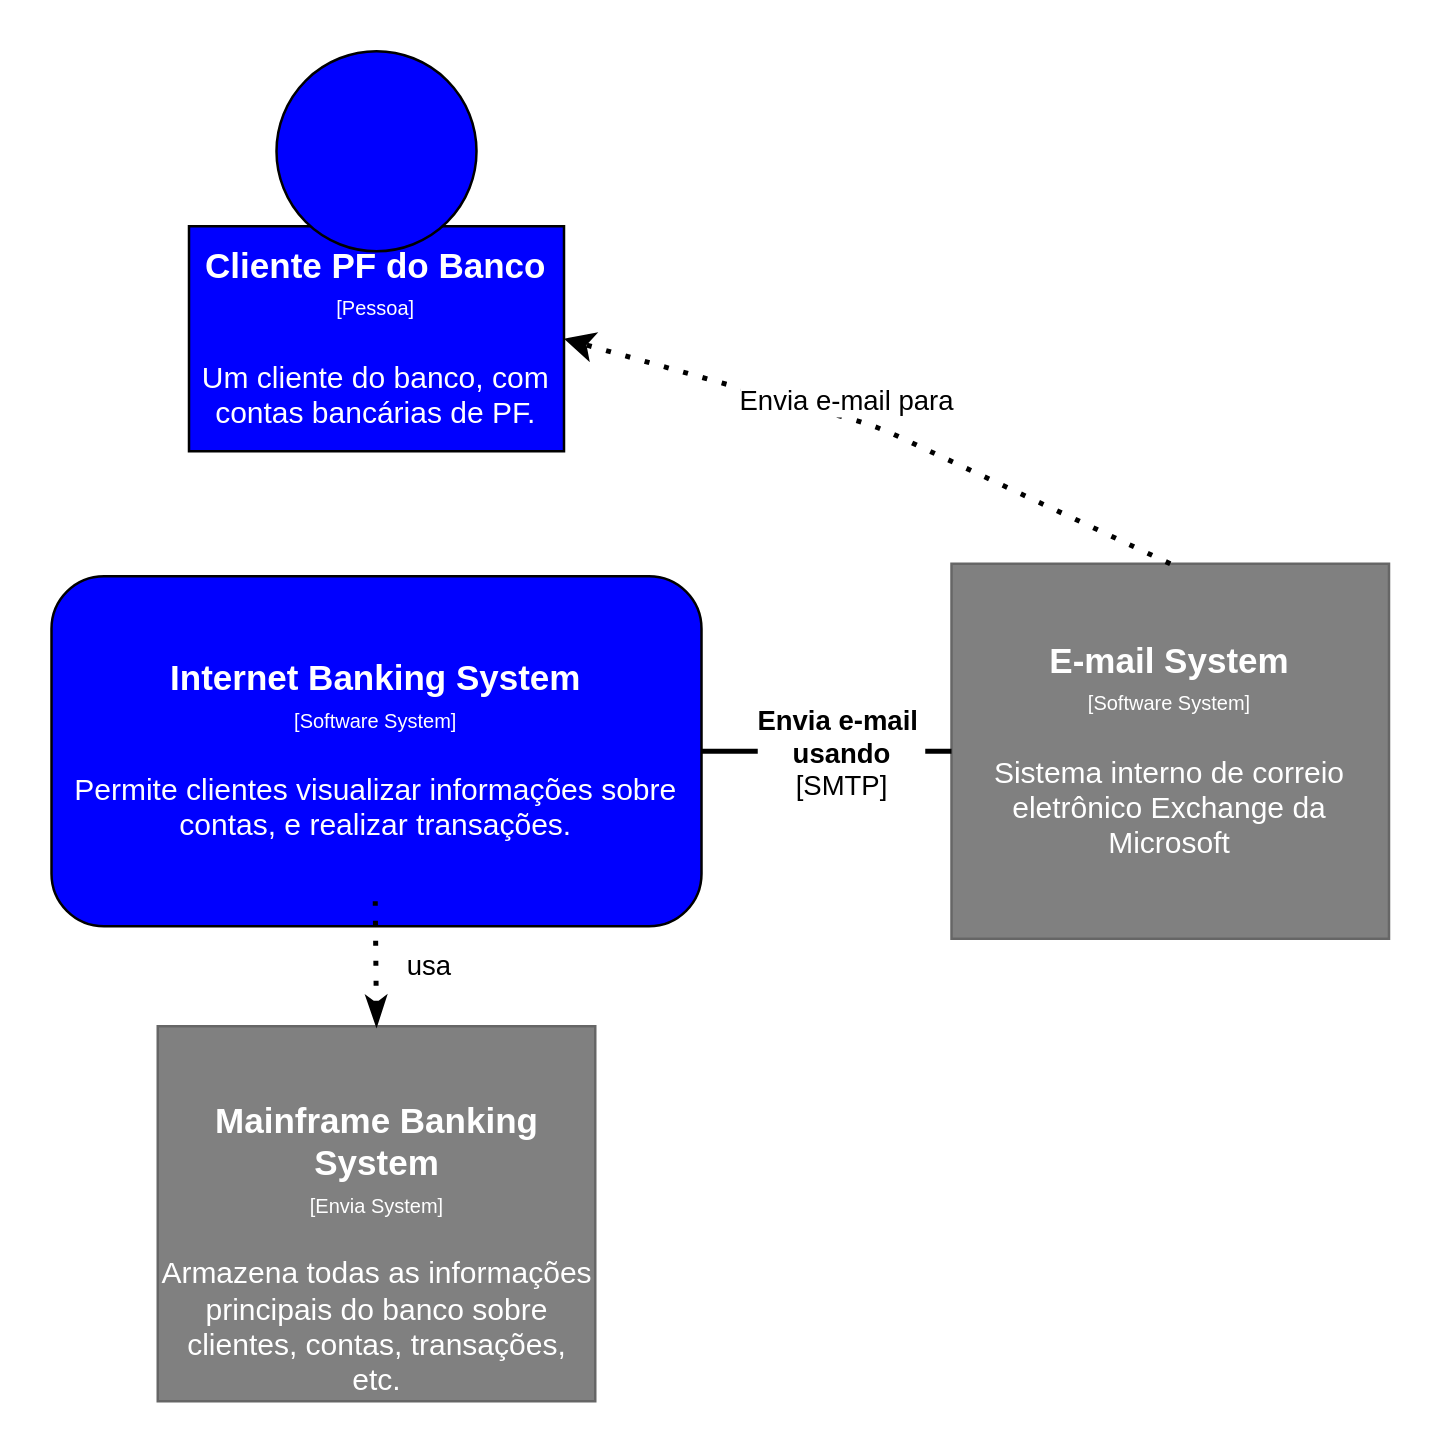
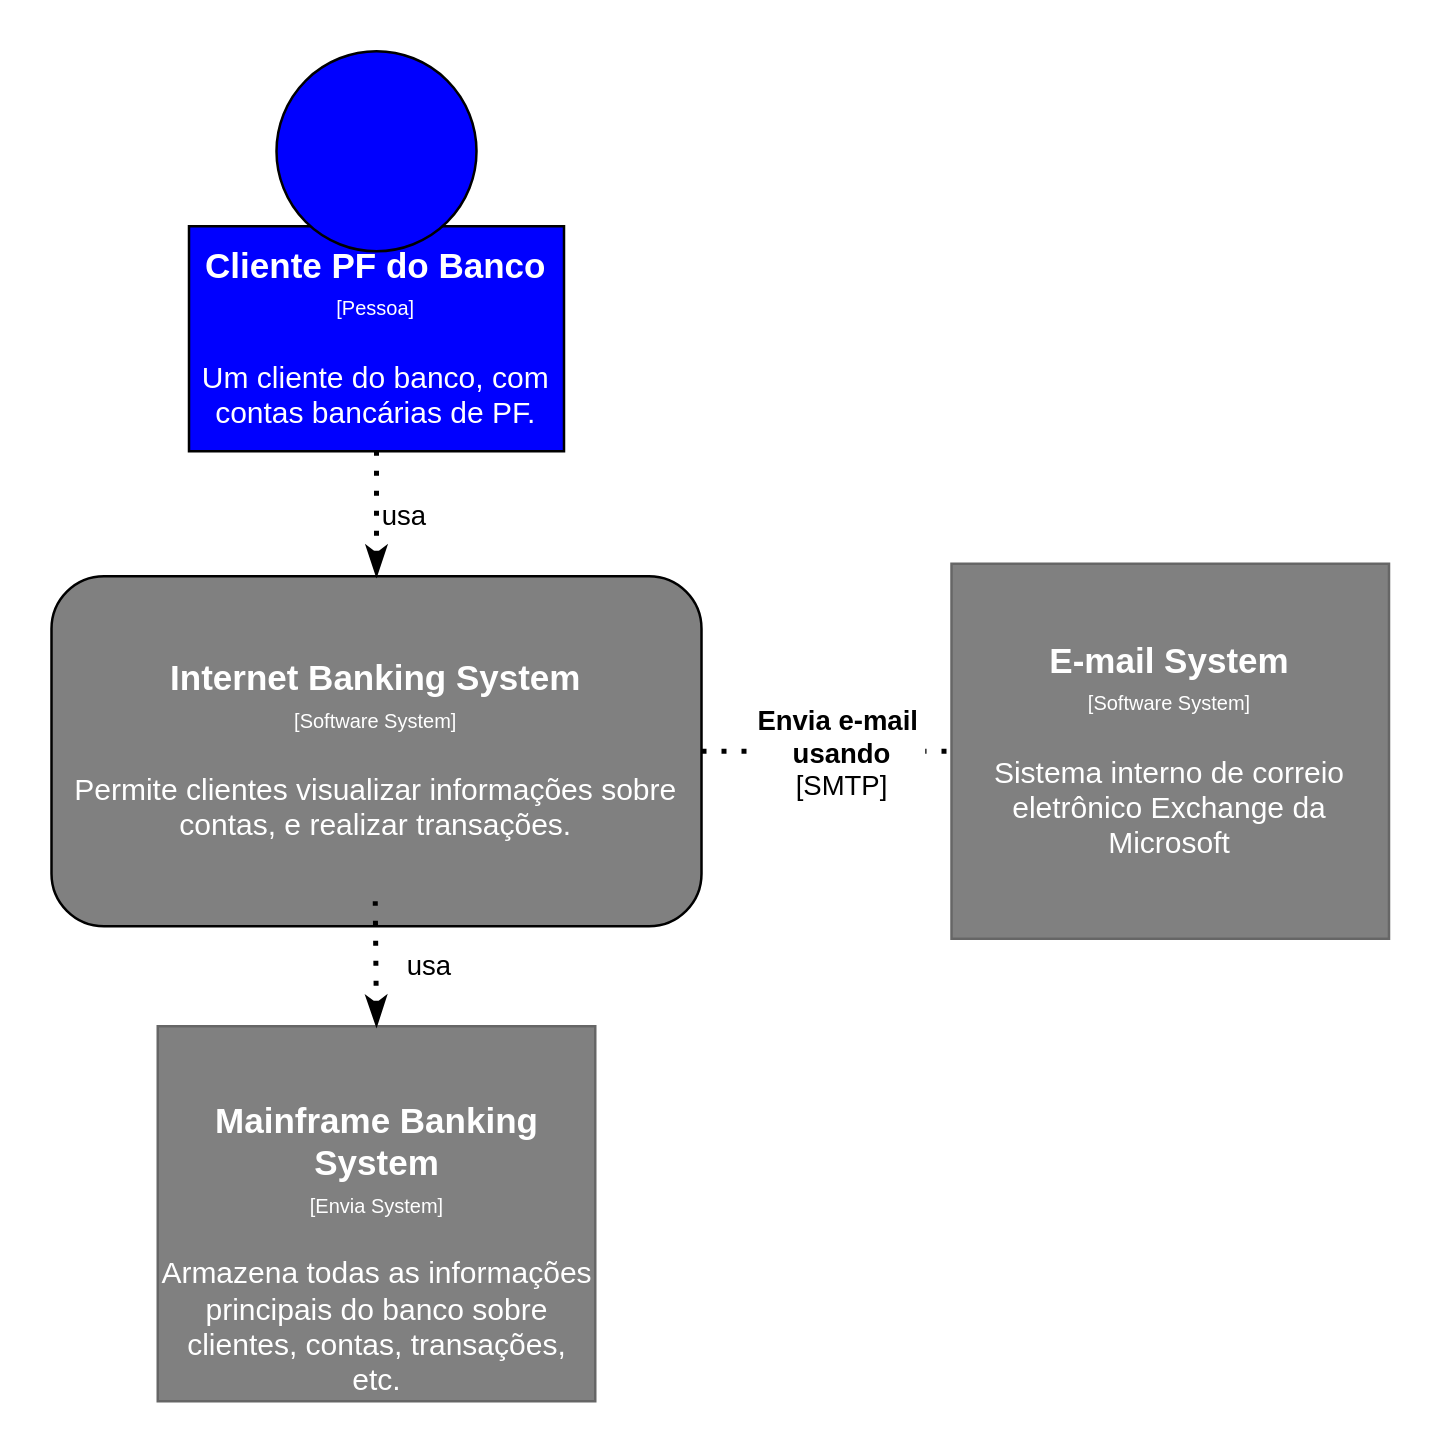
(776, 398) -> none
none -> (376, 533)
(376, 751) -> (376, 751)
(730, 751) -> (730, 751)
